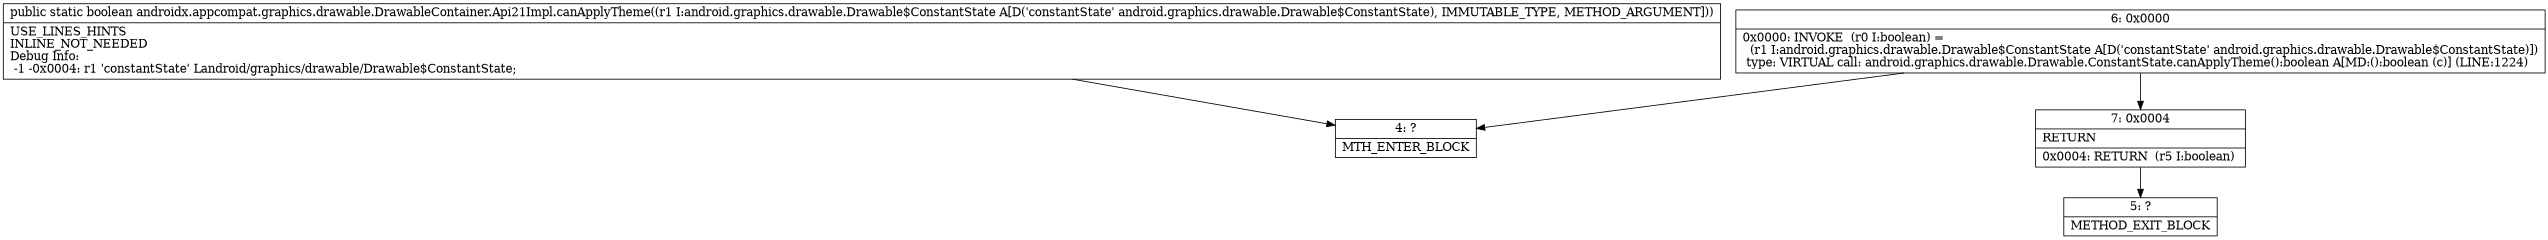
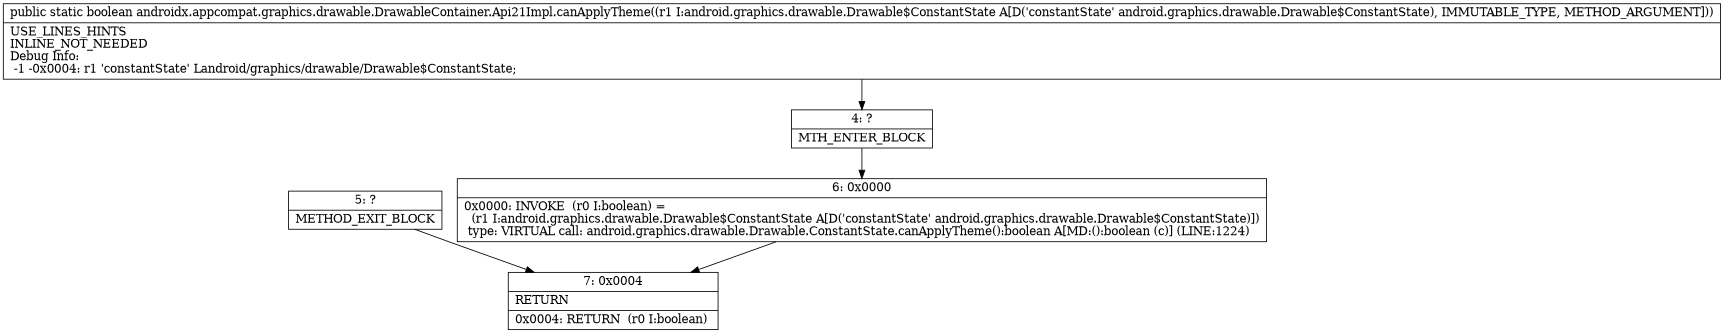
(1694, 100) -> (862, 159)
(2140, 157) -> (613, 320)
(2140, 178) -> (470, 250)
